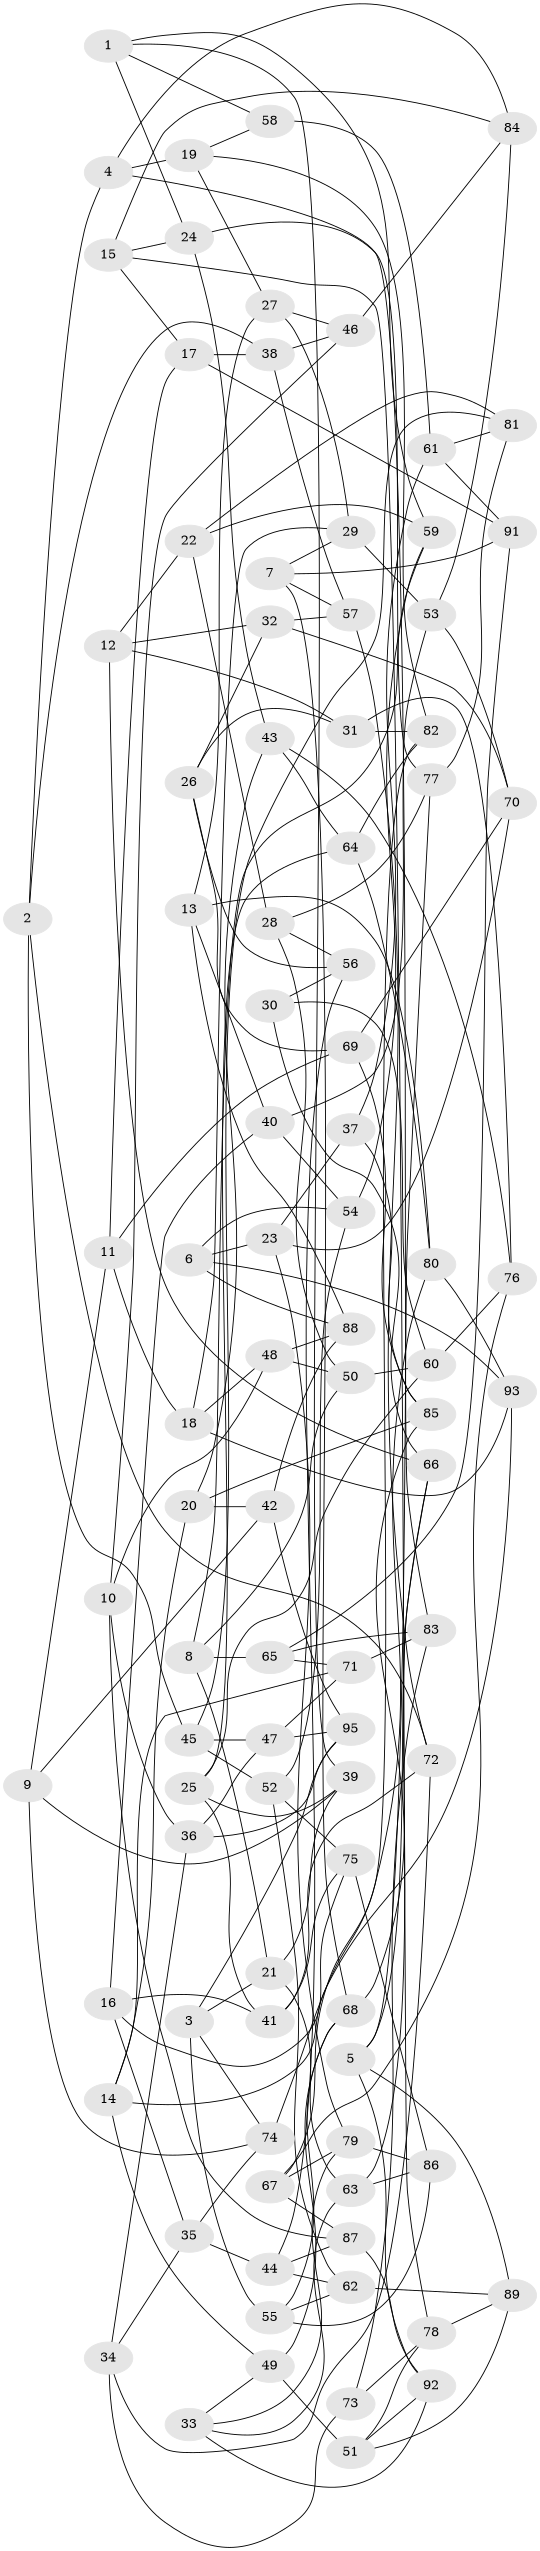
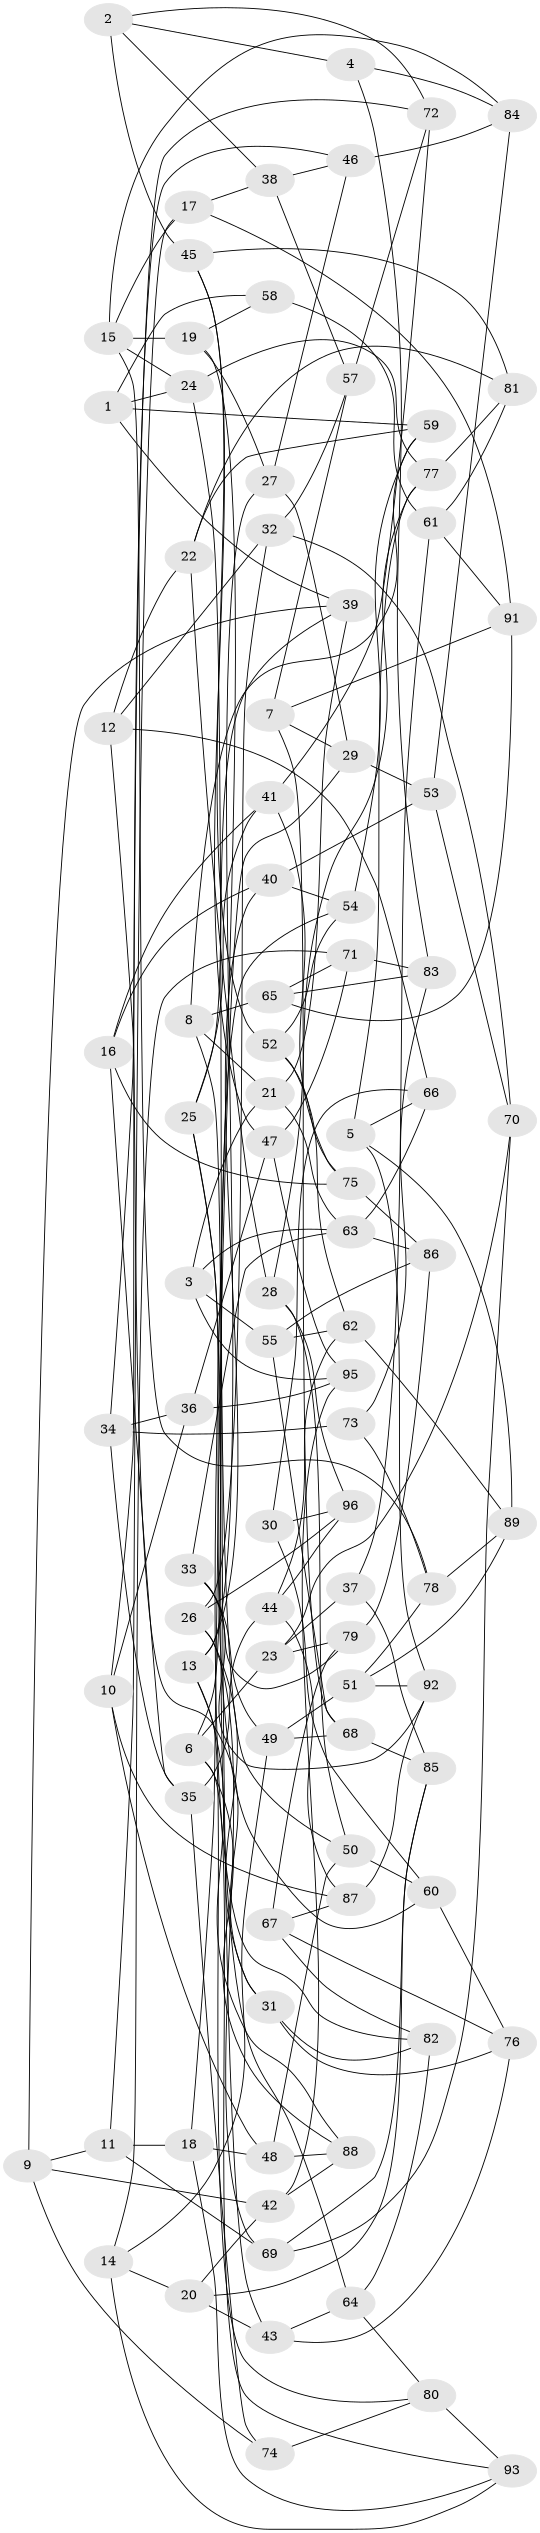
(140, 166) -> (149, 338)
(351, 965) -> (351, 1506)
(230, 2080) -> (263, 1234)
